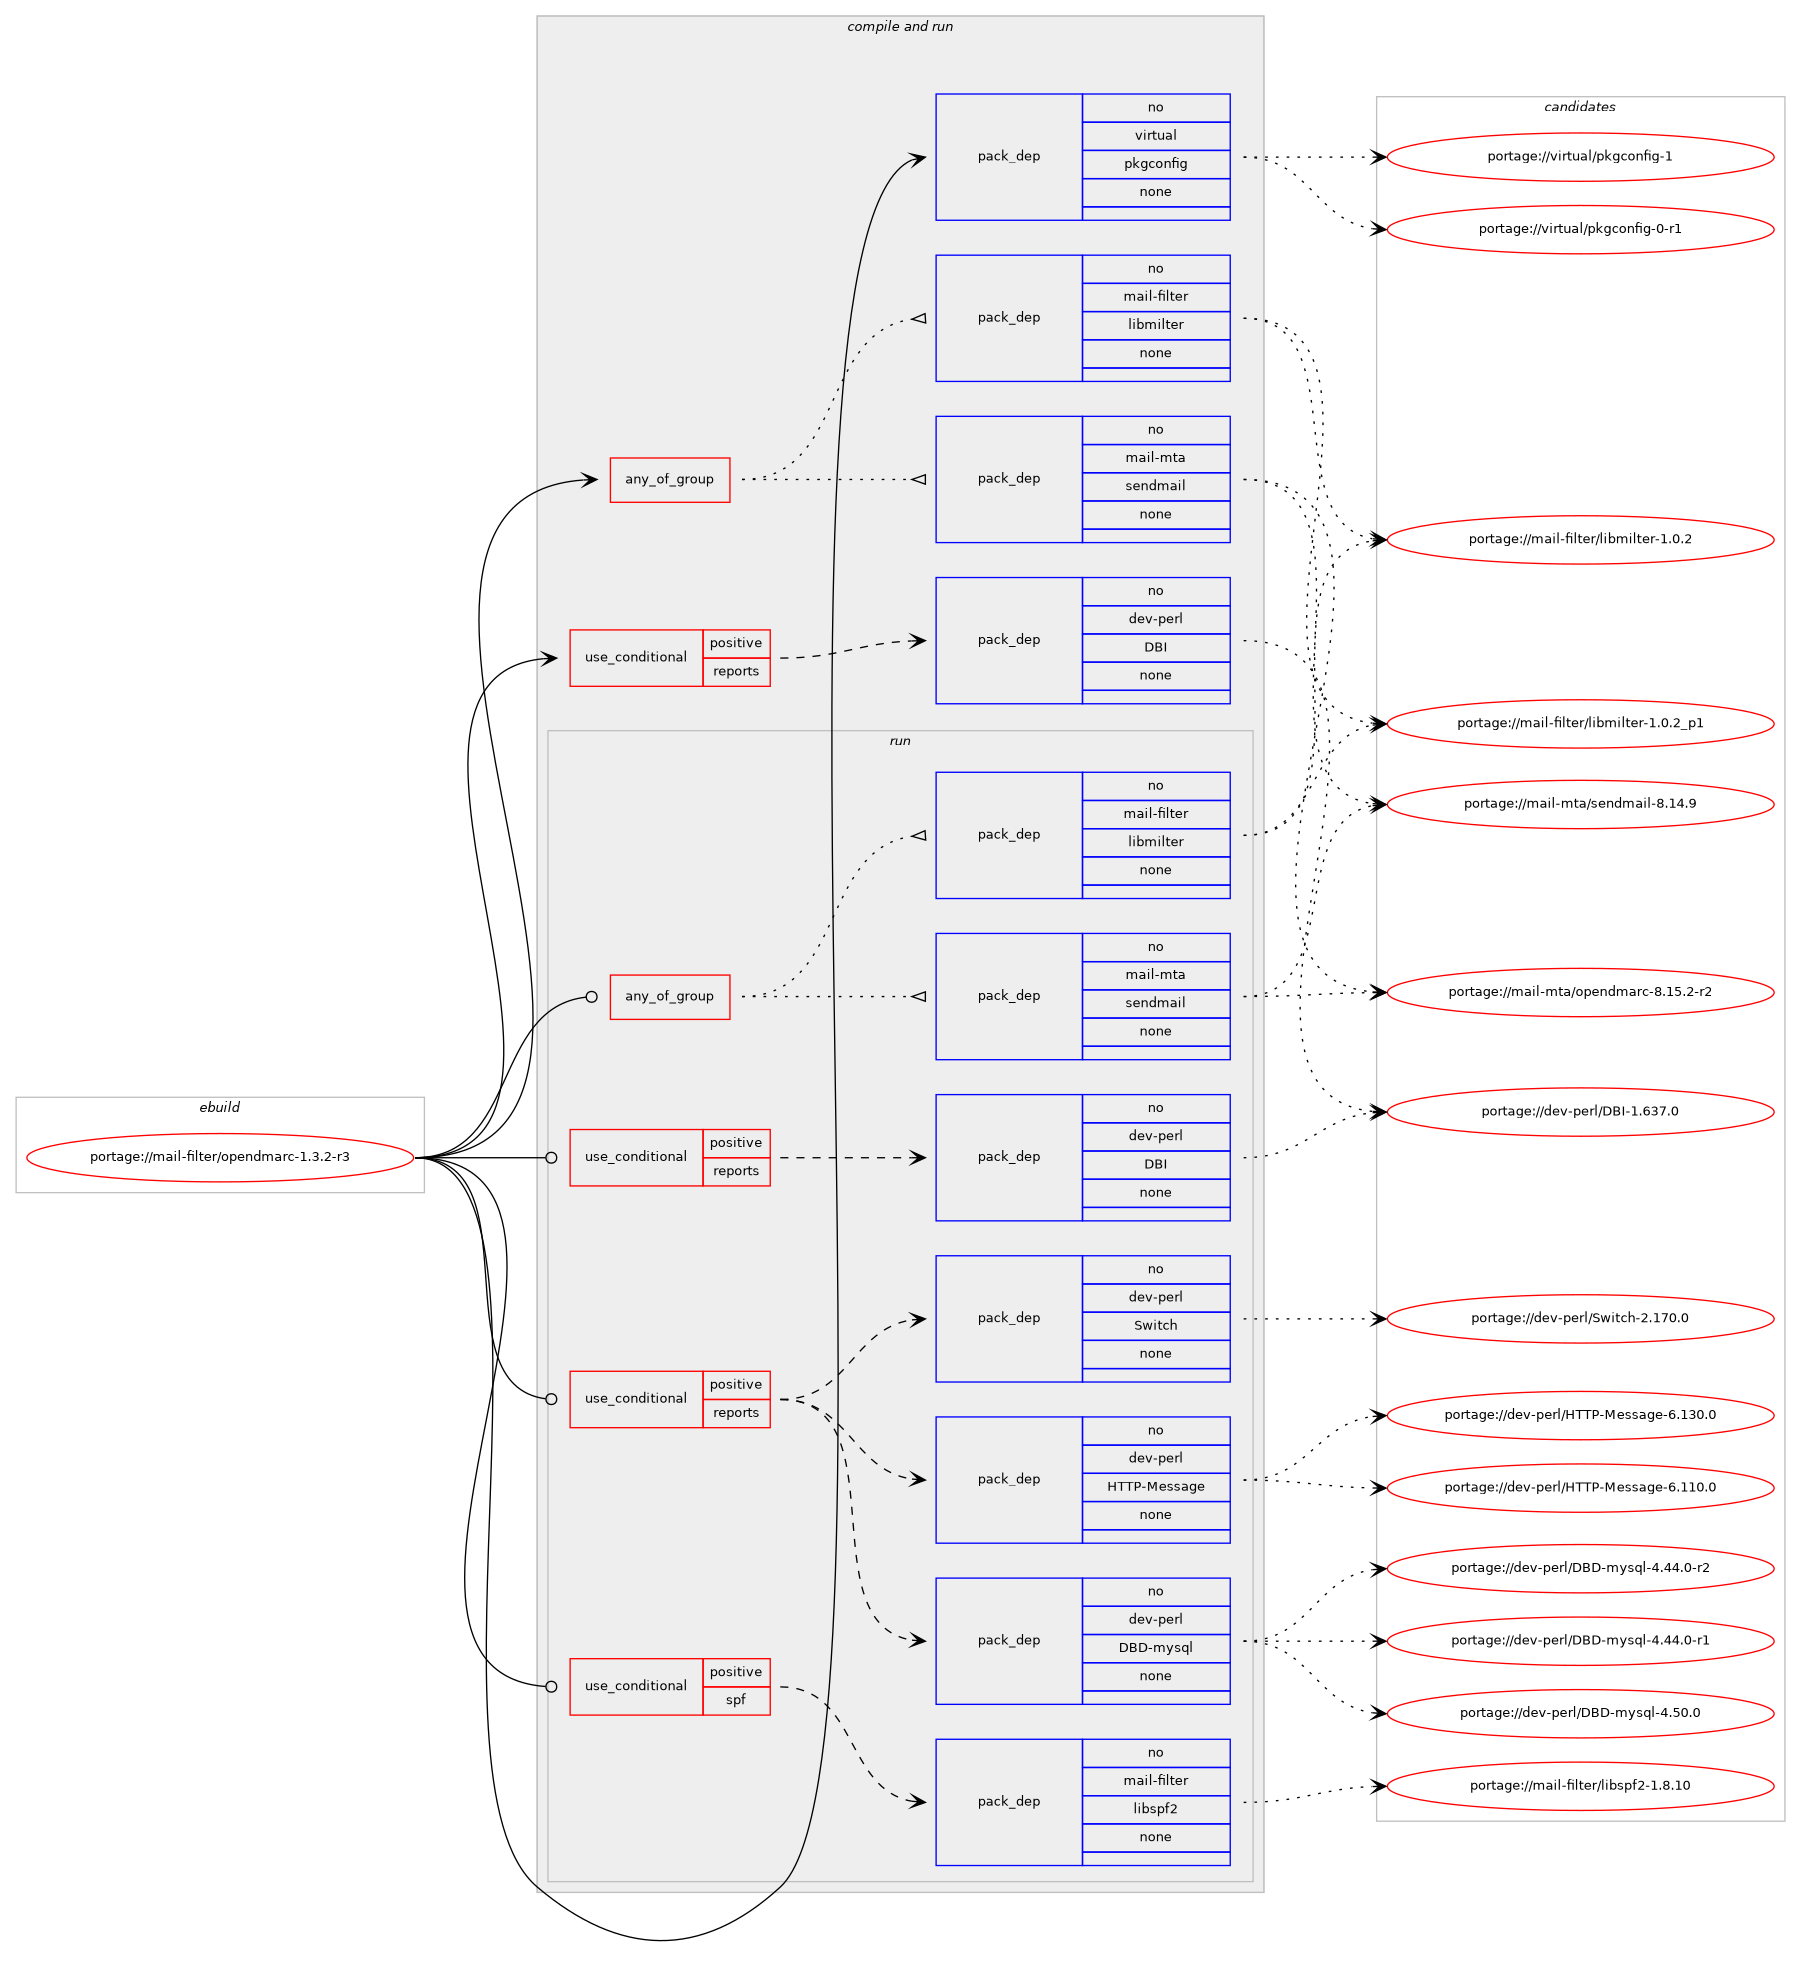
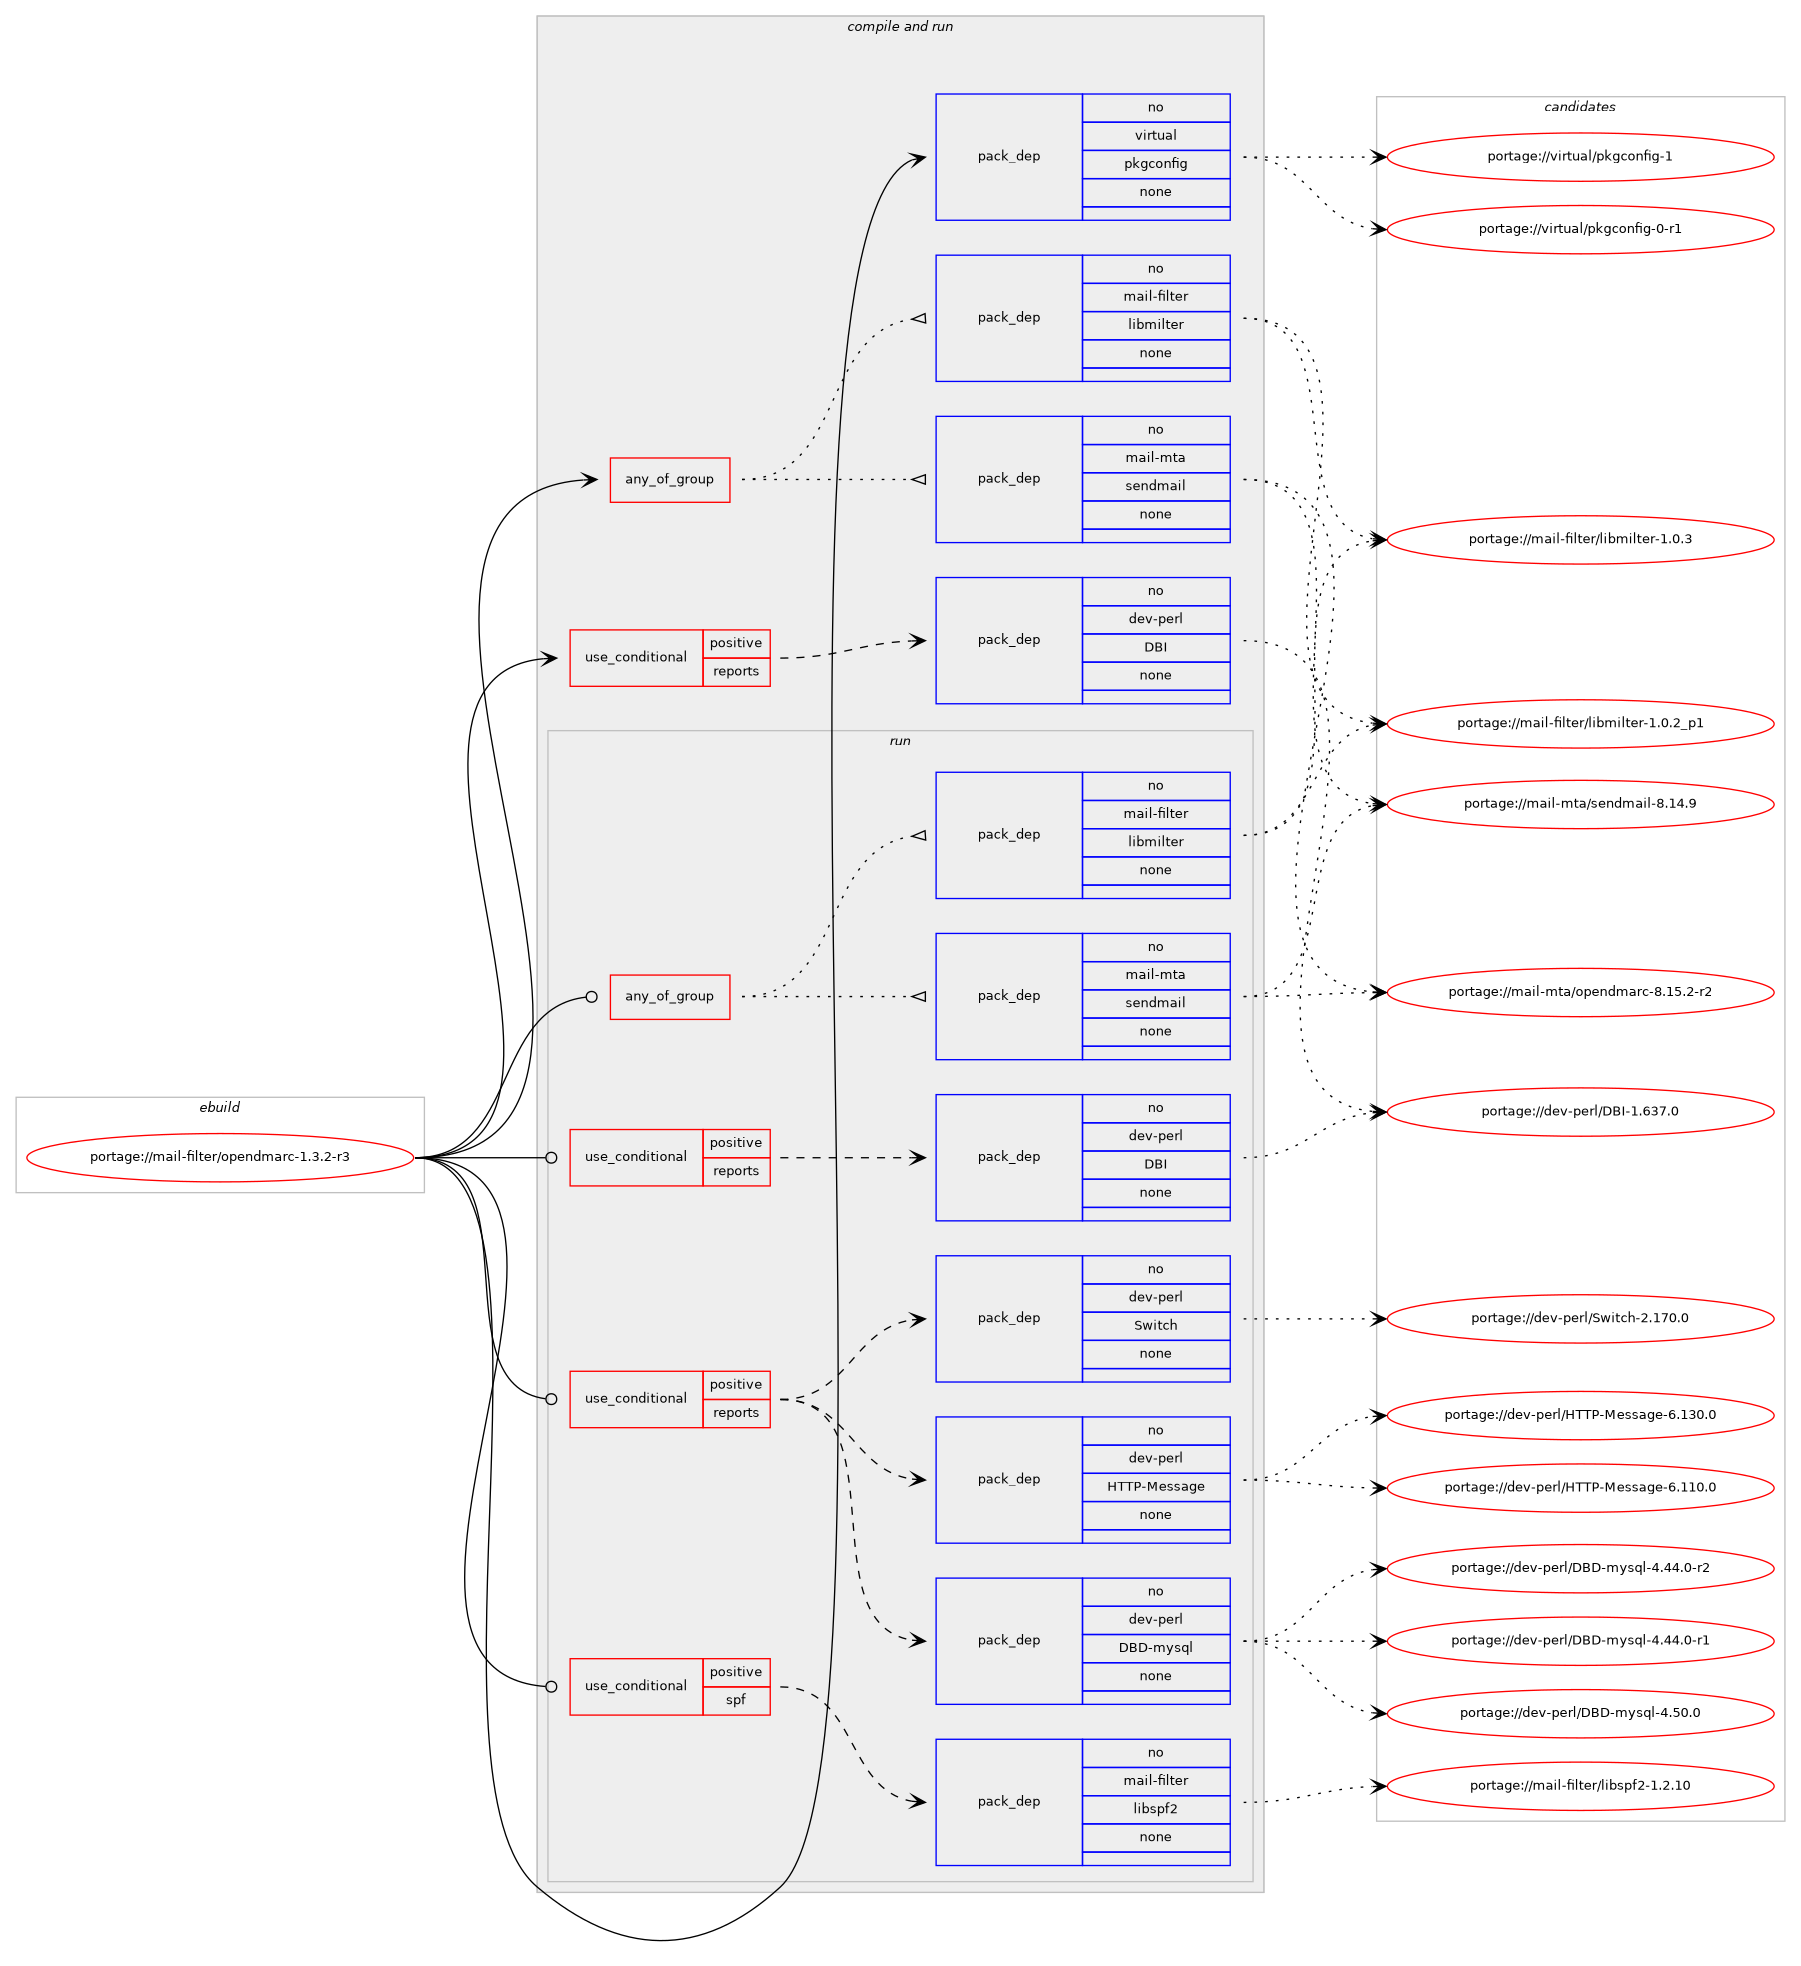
(1581, 540) -> (1581, 540)
(1581, 1786) -> (1581, 1786)
